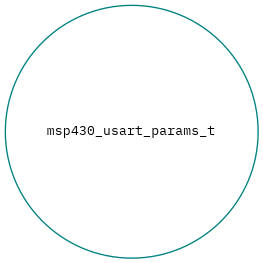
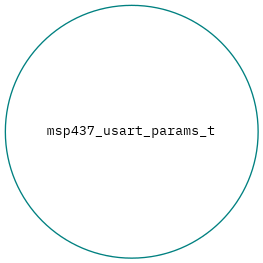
(132, 132) -> (132, 132)
